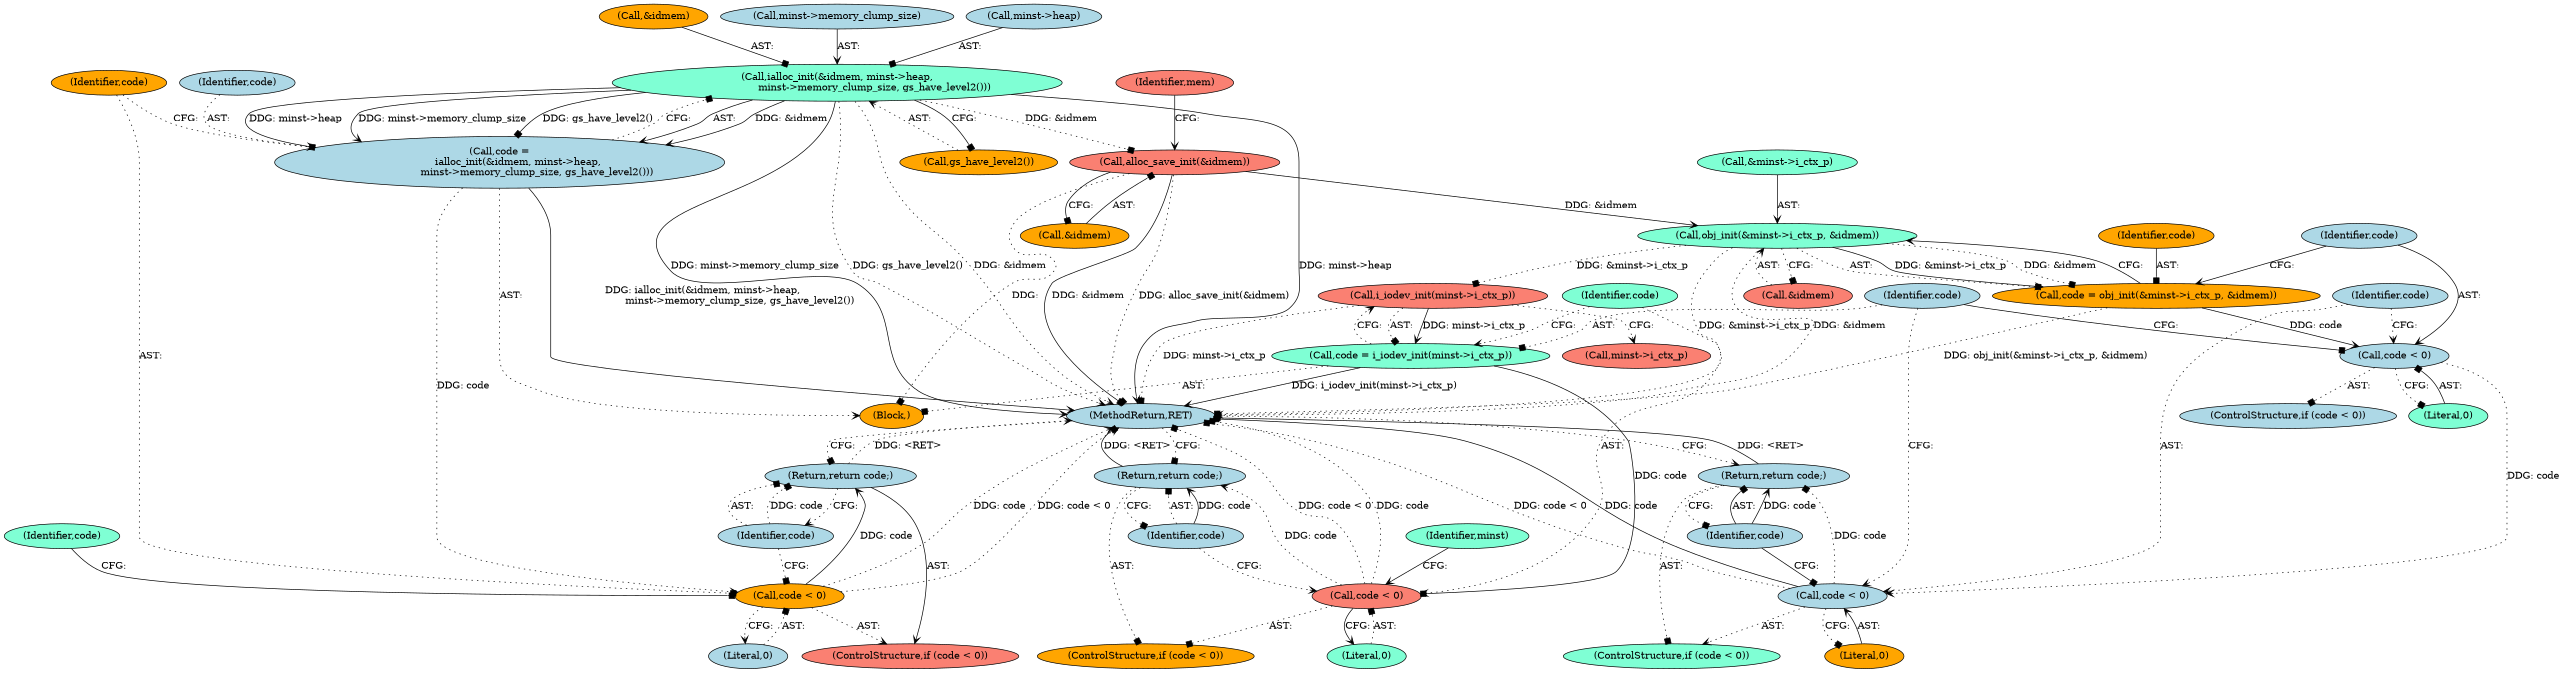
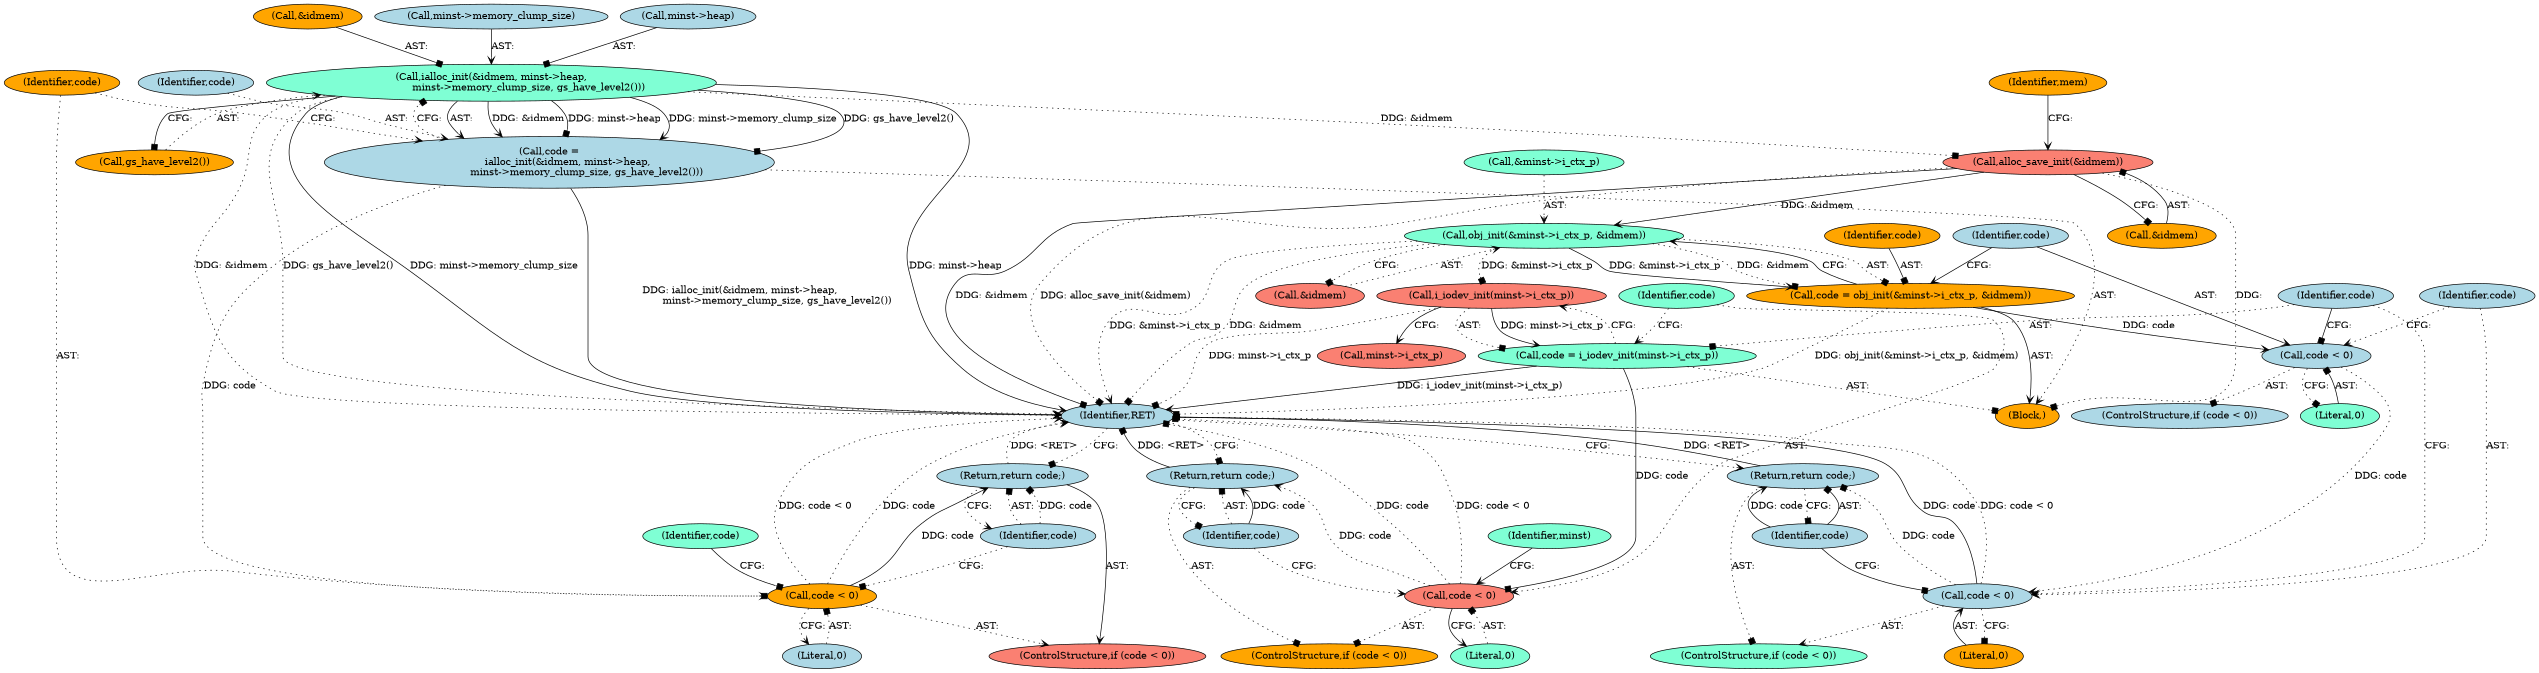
(1175, 83) -> (2048, 83)
(1777, 196) -> (1544, 189)
(1583, 314) -> (1417, 319)
none -> (2025, 340)
(1141, 416) -> (1117, 416)
